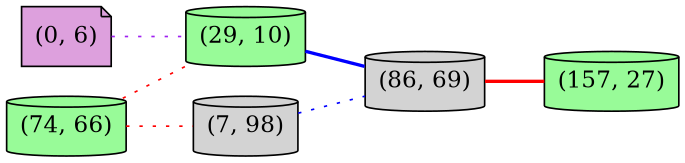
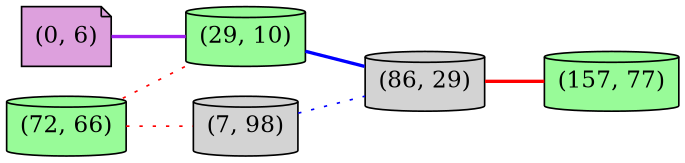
(149, 37) -> (149, 37)
(425, 81) -> (425, 81)
(612, 81) -> (612, 81)
(66, 126) -> (66, 126)
